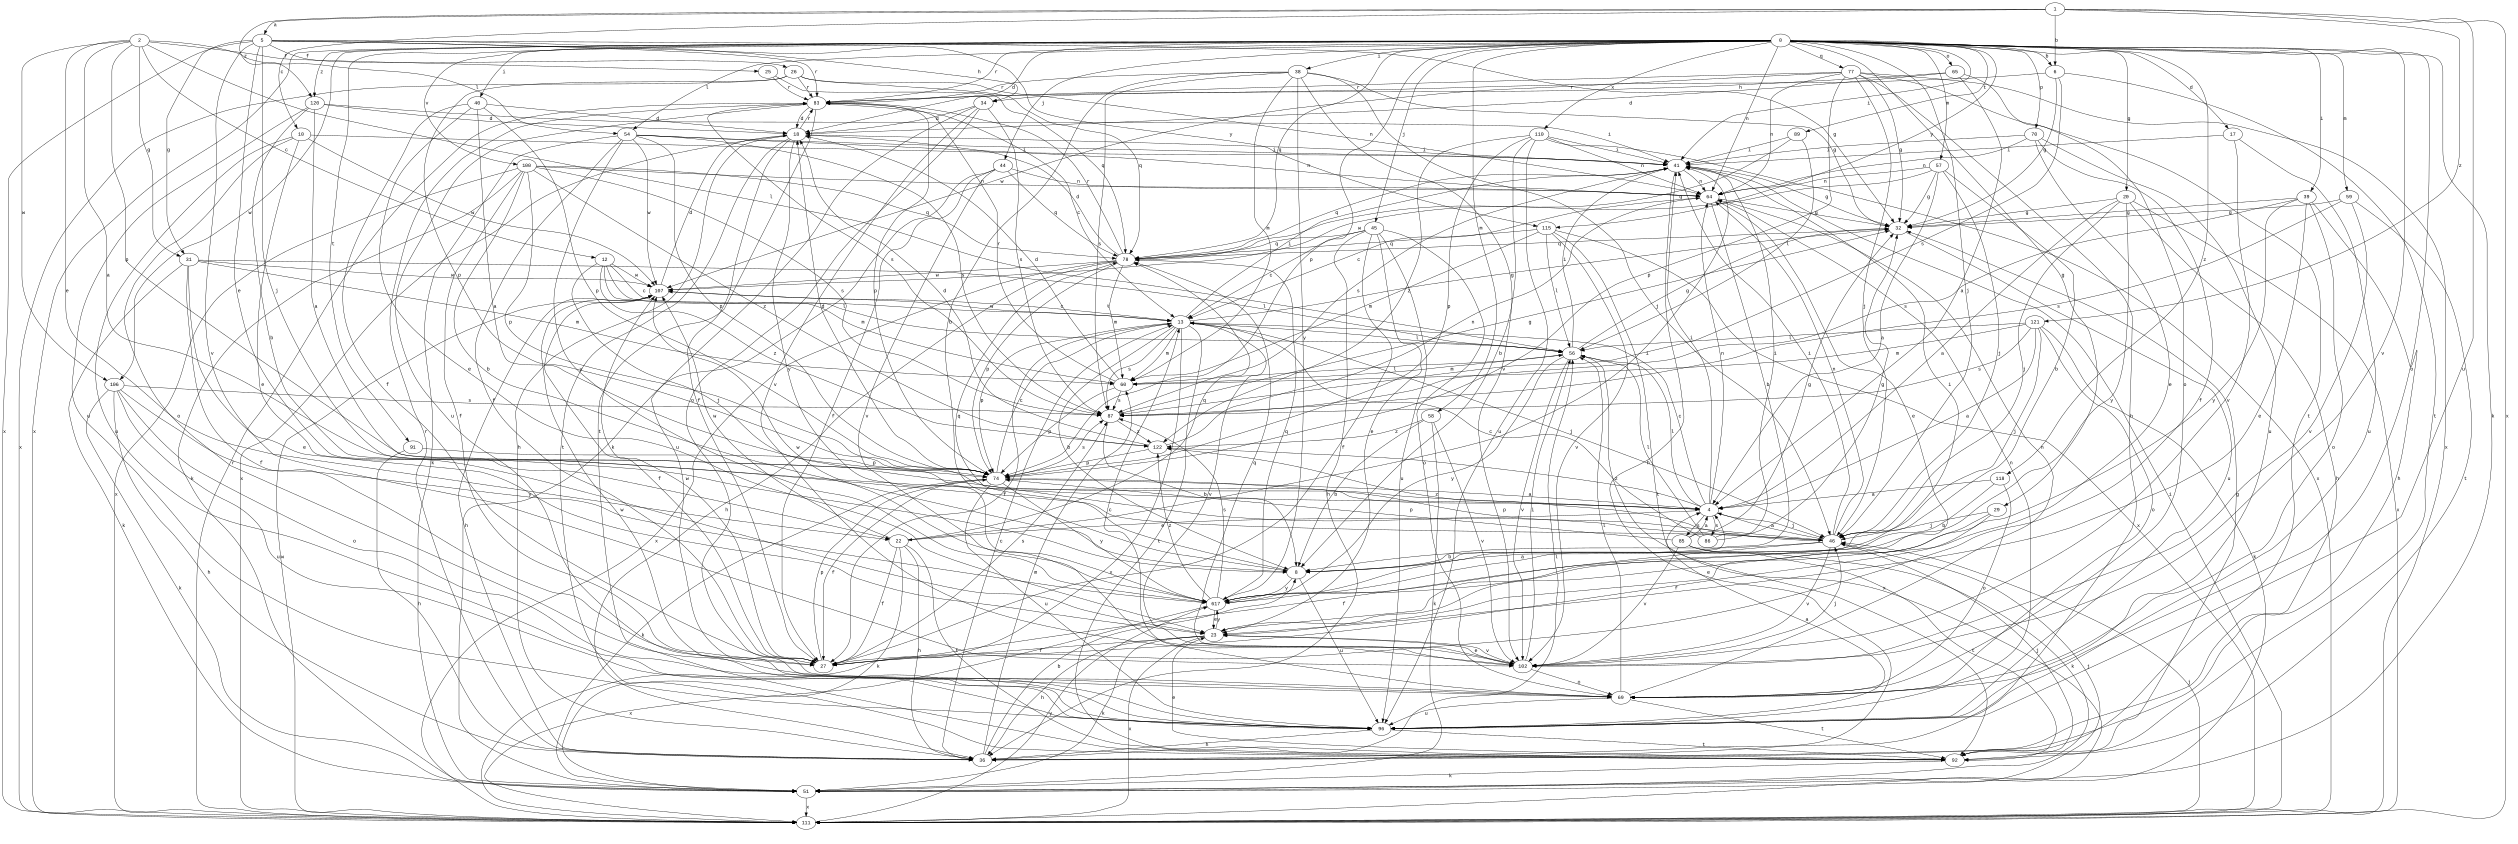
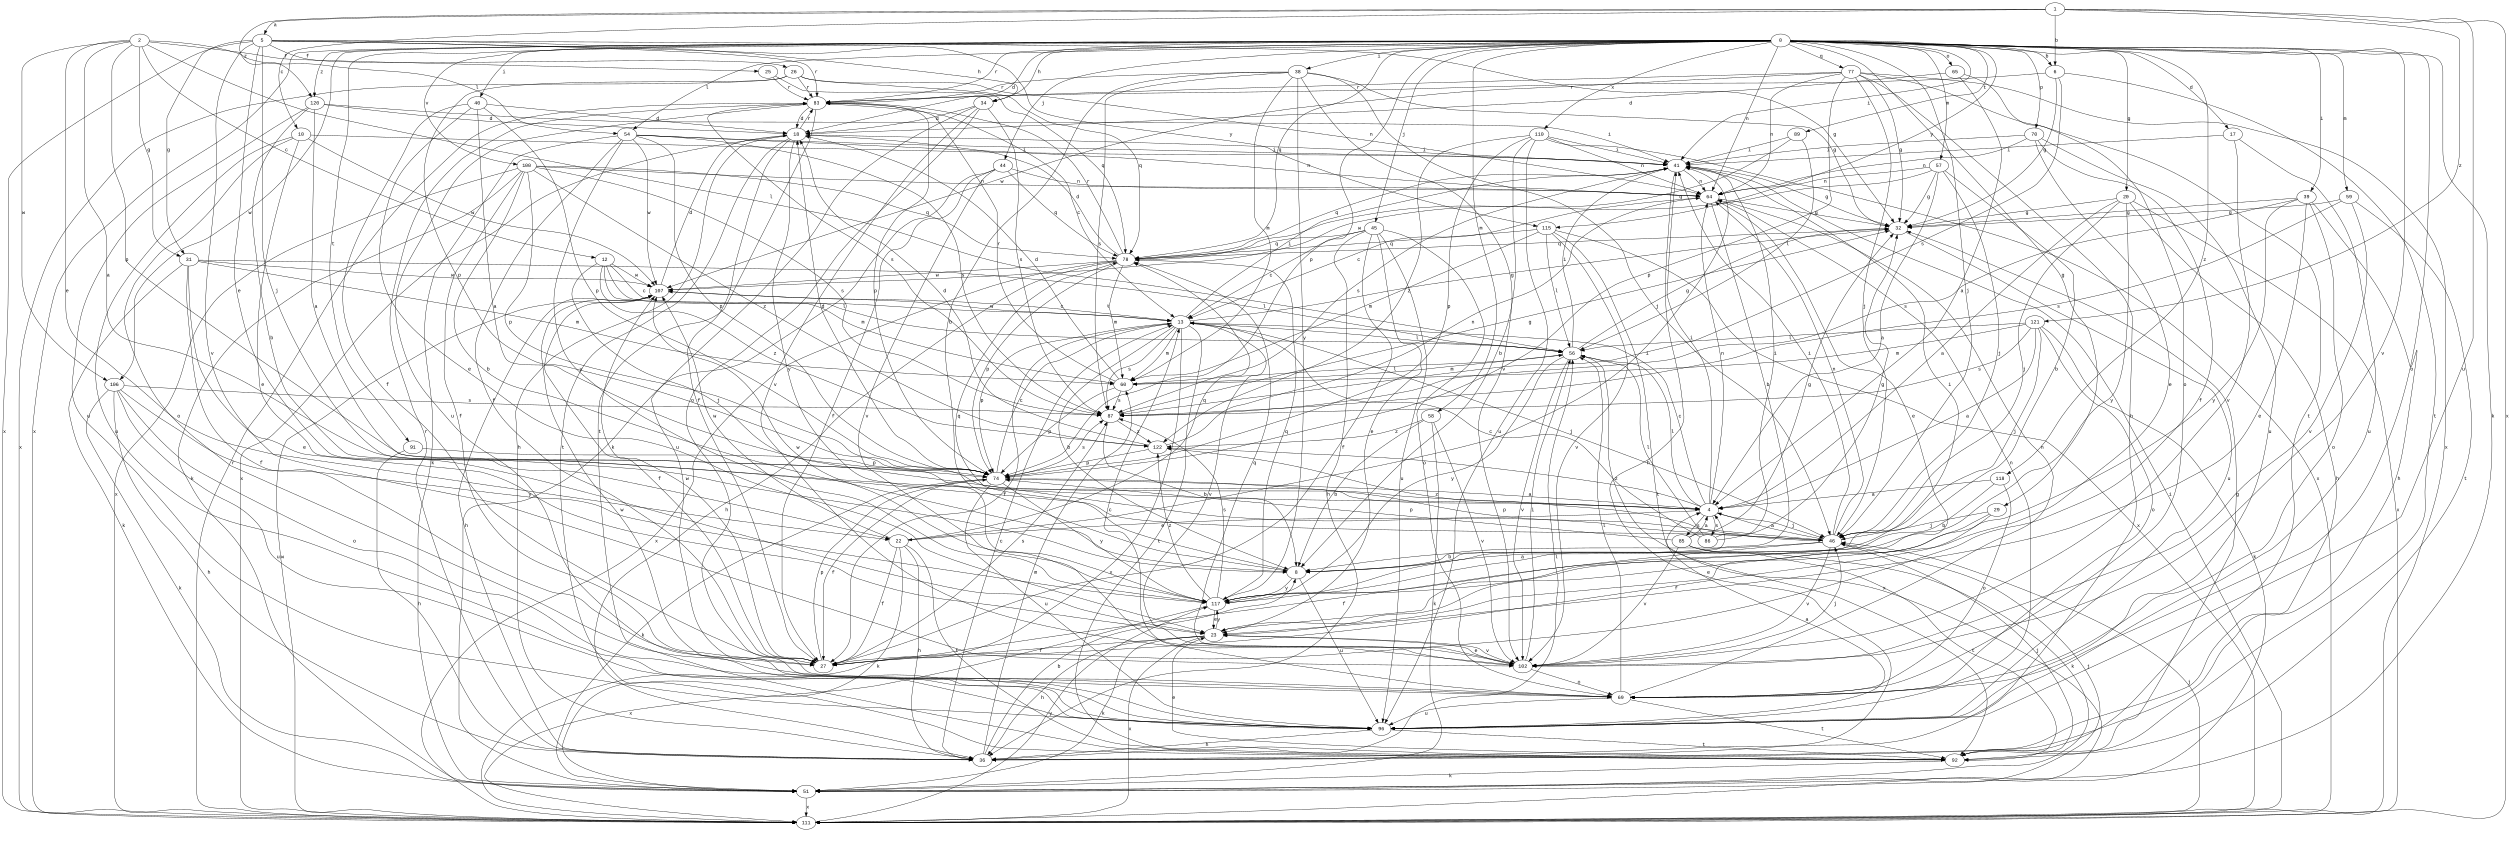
(1519, 91) -> (1373, 44)
(1216, 604) -> (1216, 604)
